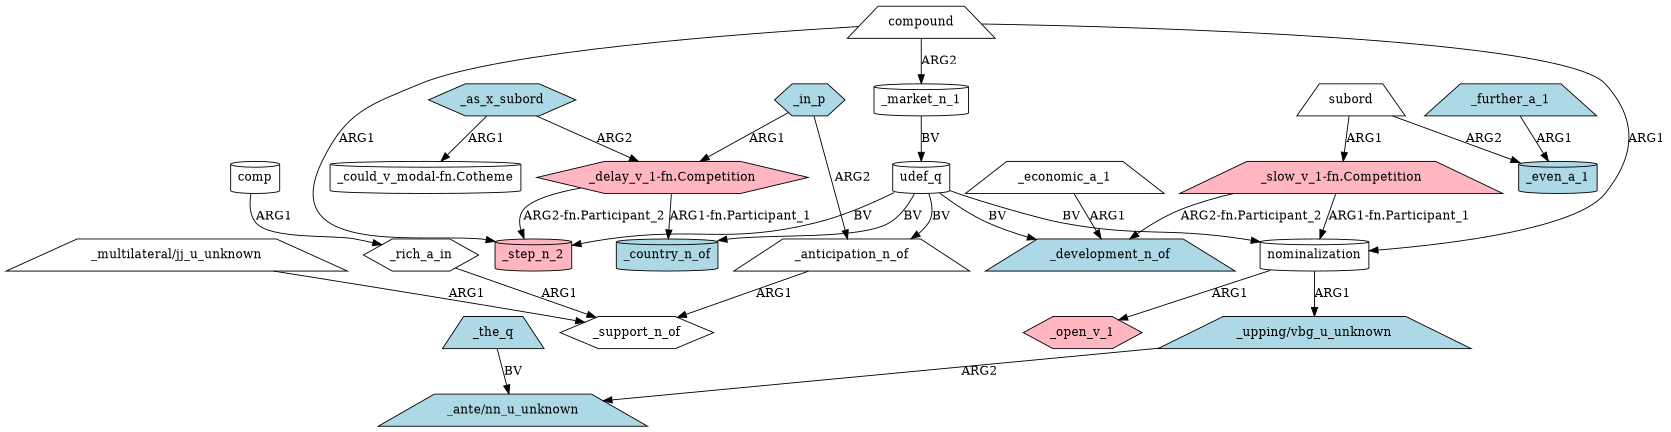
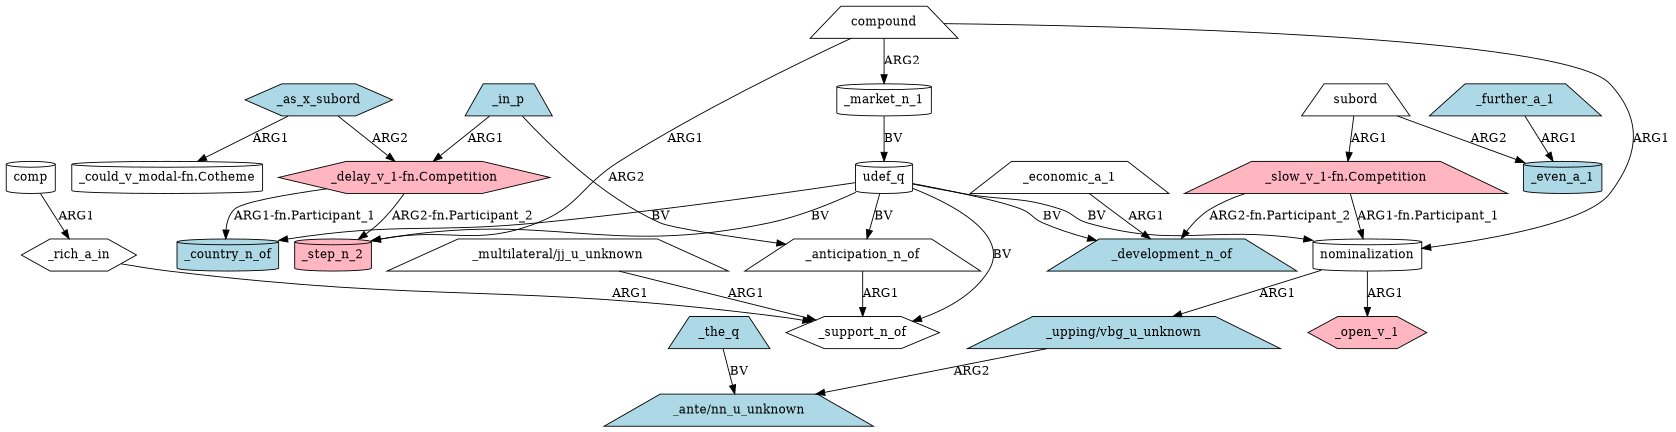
(810, 100) -> (509, 100)
none -> (992, 251)
